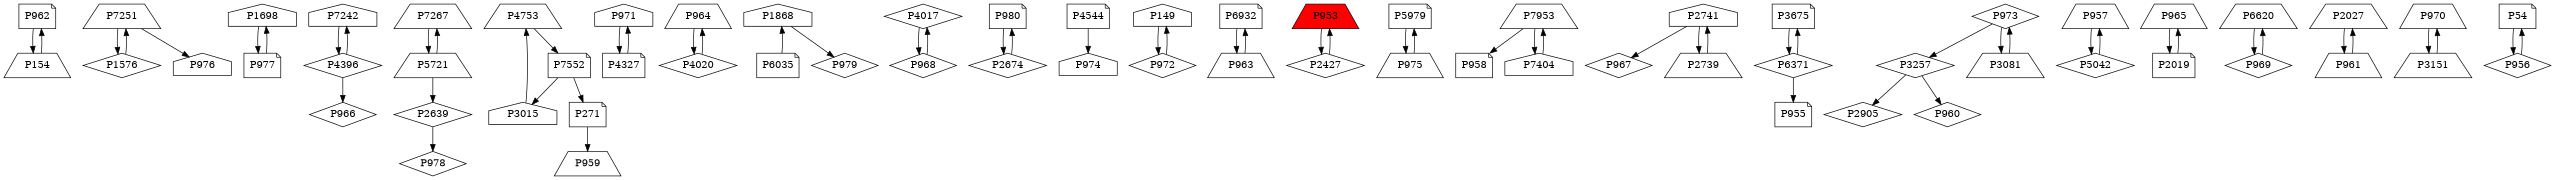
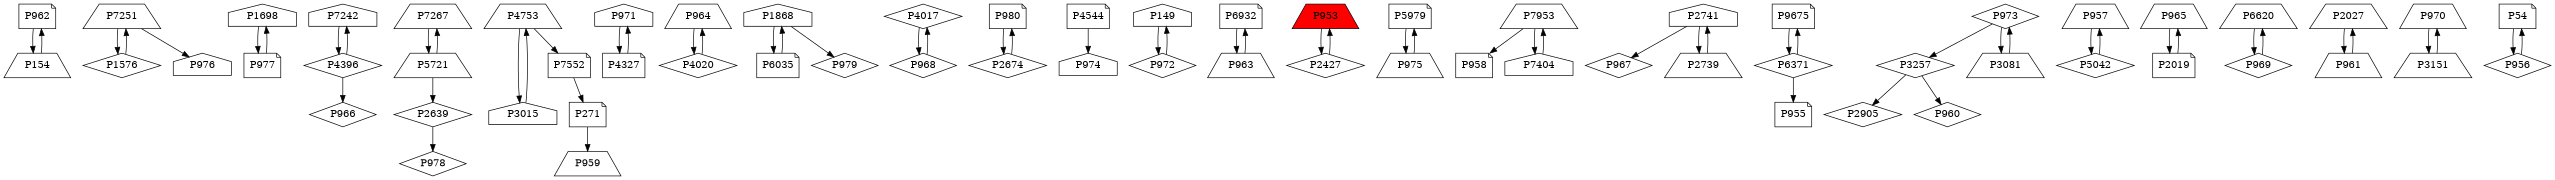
(1793, 16) -> (1793, 16)
none -> (773, 36)
(547, 89) -> (518, 62)
